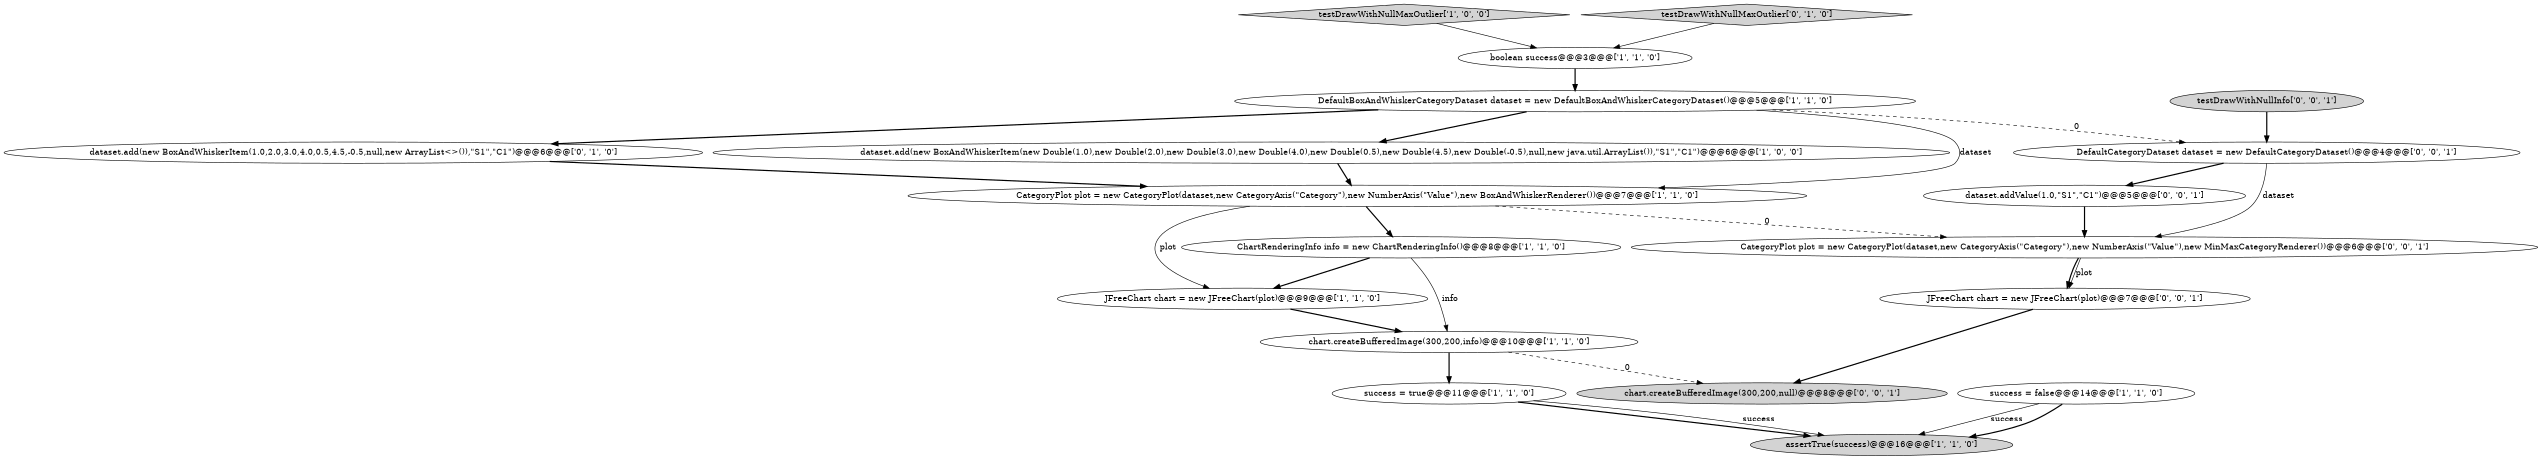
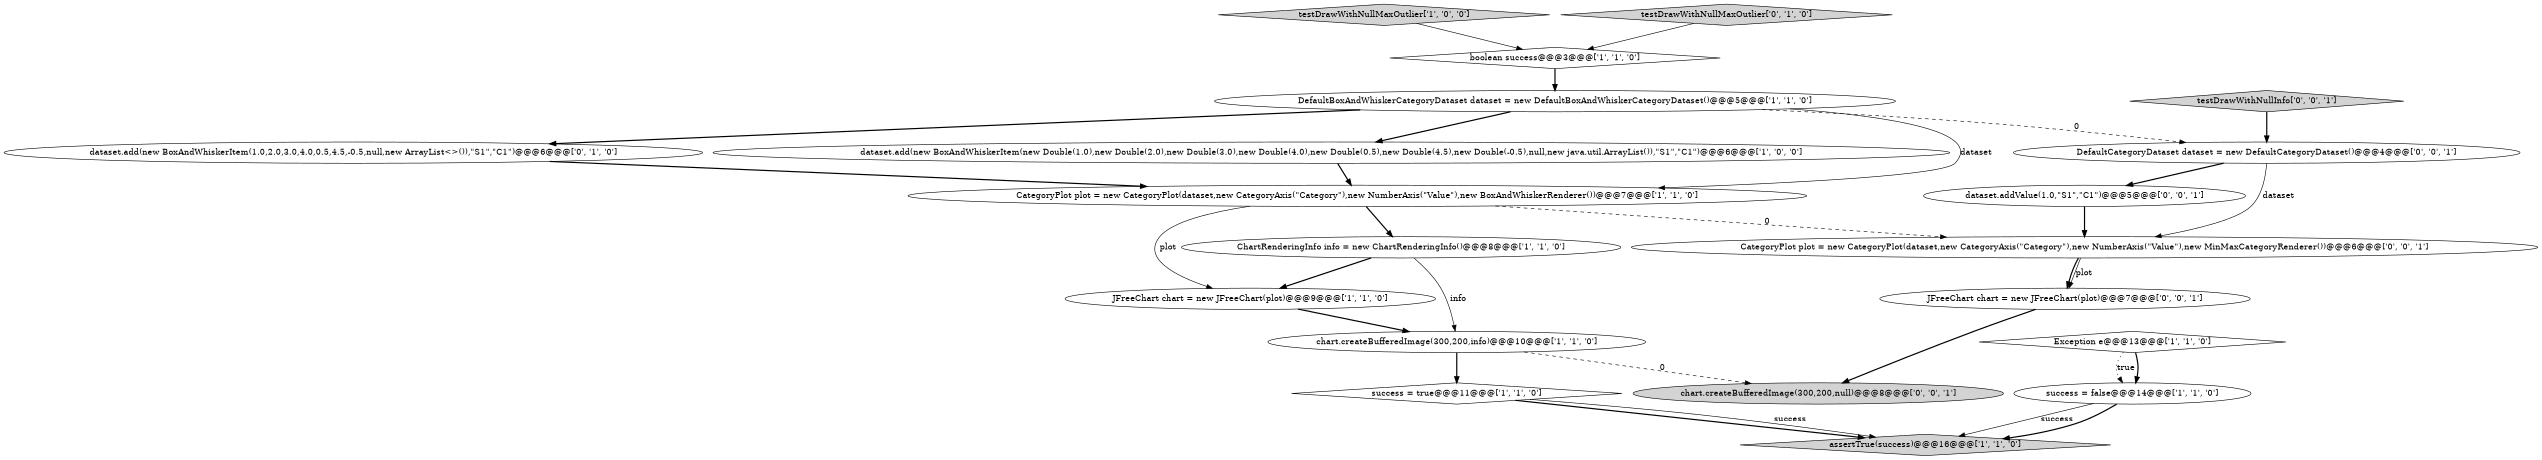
(1575, 58) -> (1555, 58)
(2267, 101) -> (2267, 101)
none -> (2132, 342)
(1449, 393) -> (1457, 393)
(1882, 445) -> (1925, 445)
